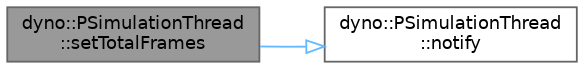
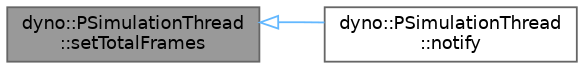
(283, 47) -> (302, 22)
